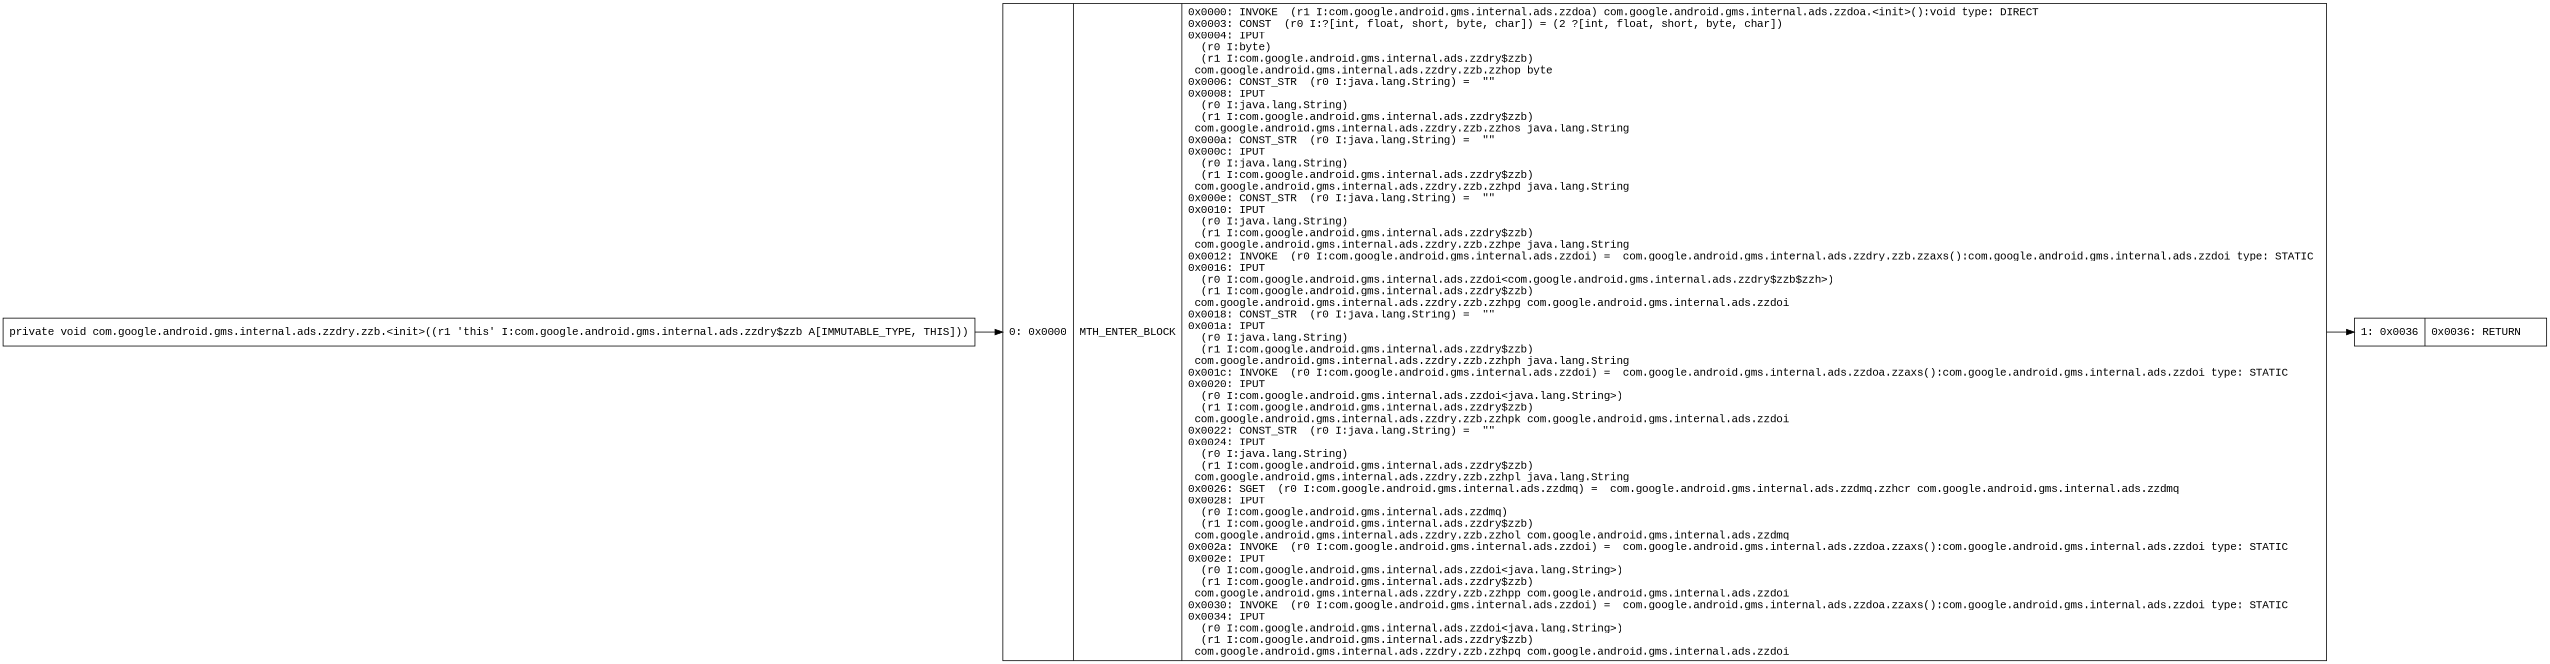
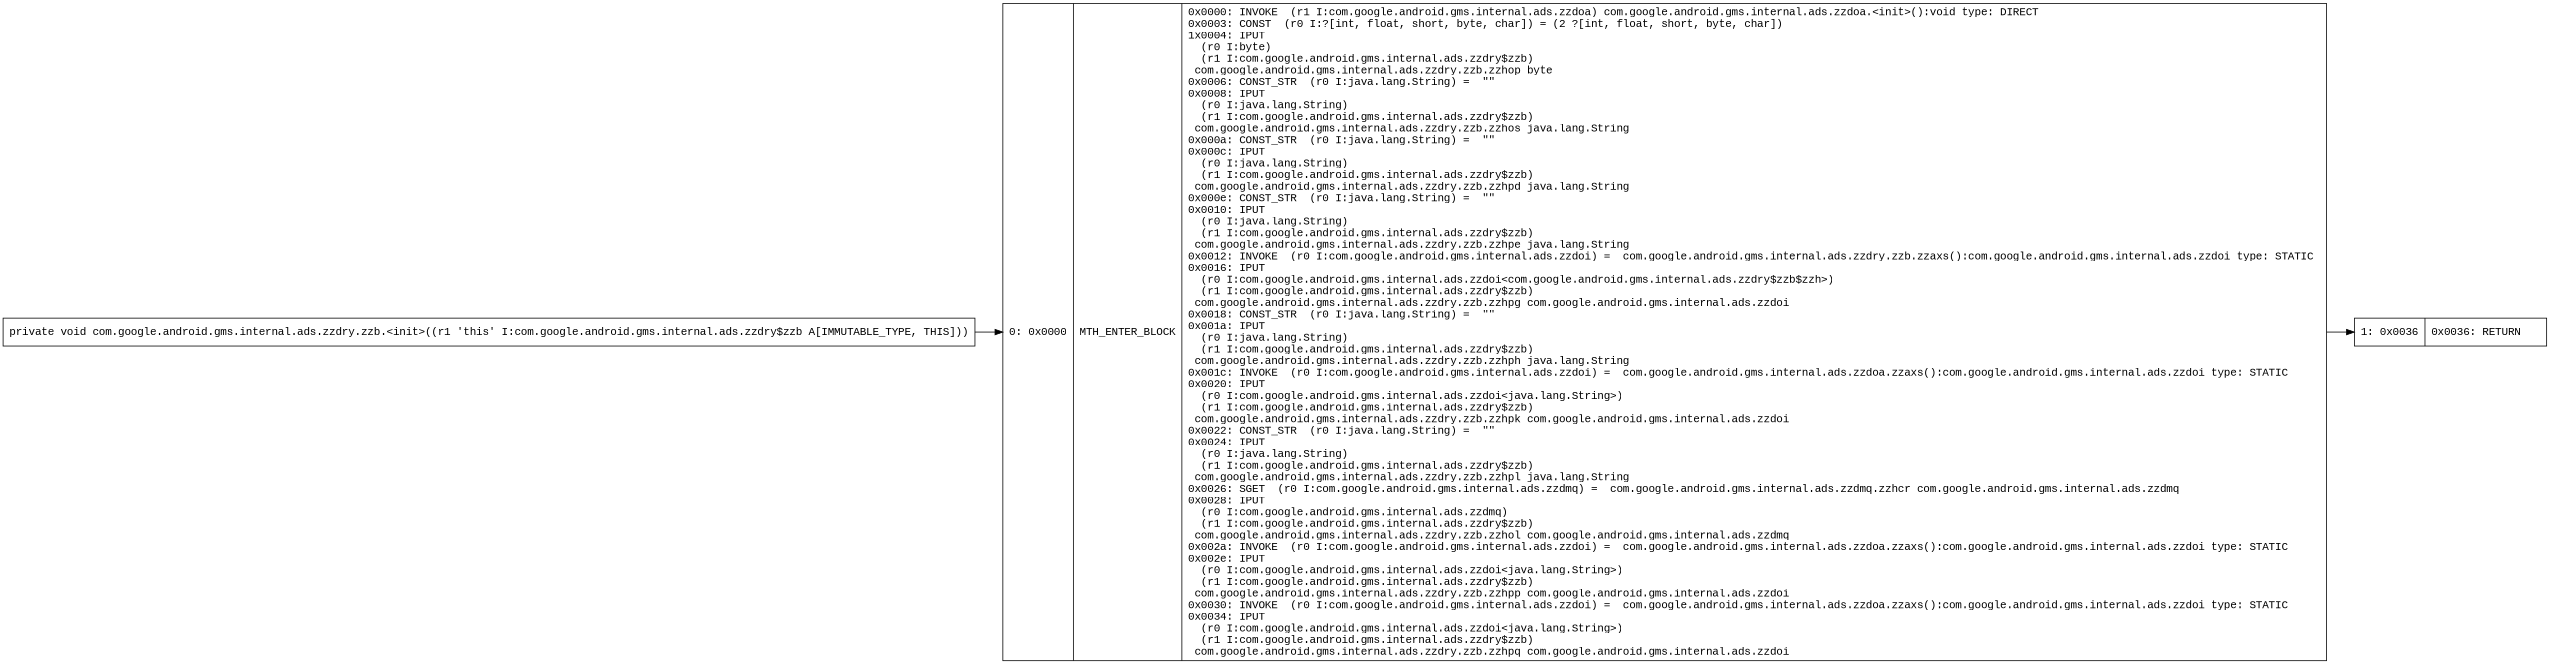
(1233, 35) -> (1233, 35)
